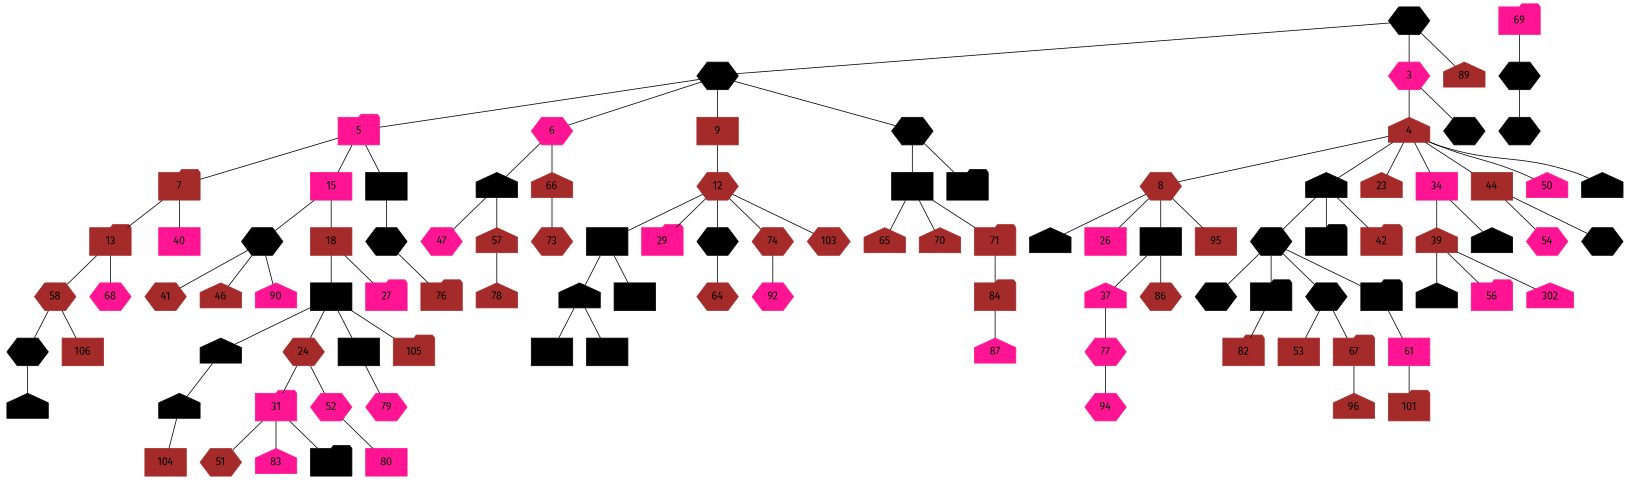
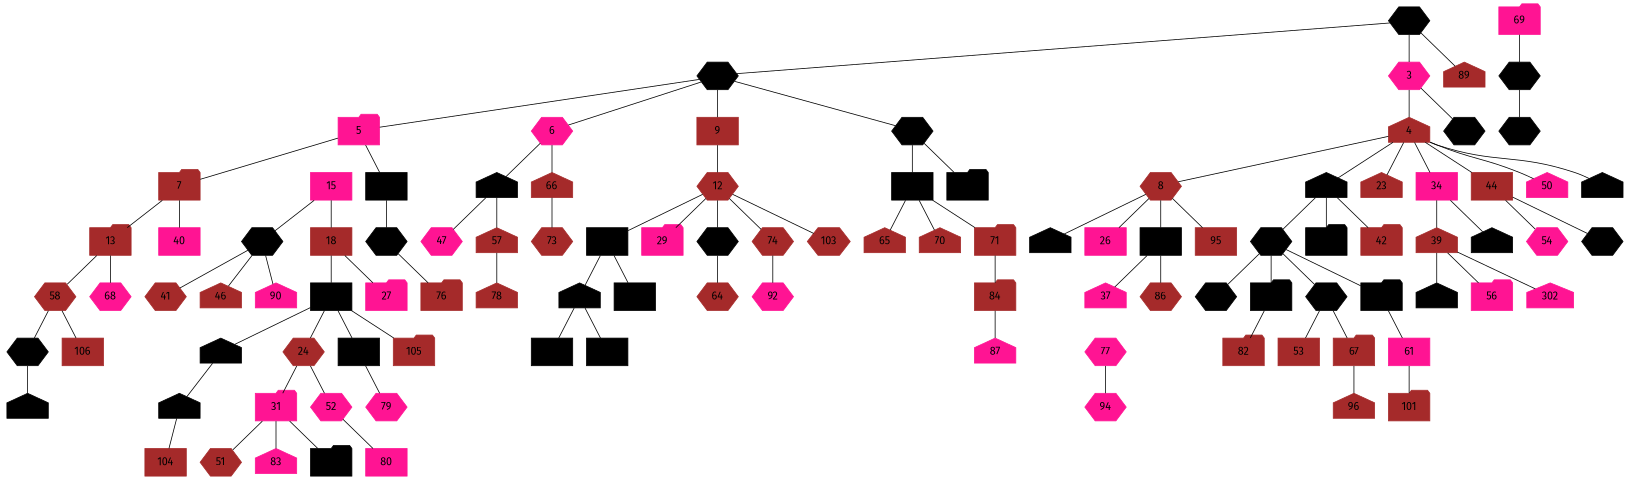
(345, 159) -> none
(1106, 323) -> none
